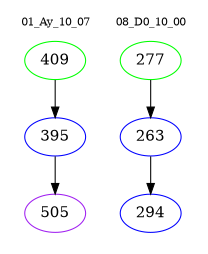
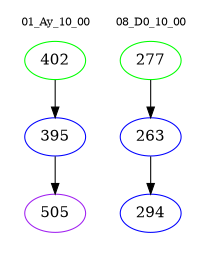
(56, 23) -> (56, 23)
(55, 60) -> (55, 60)
